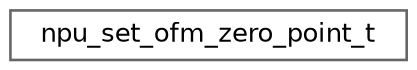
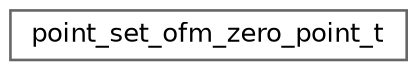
(209, 35) -> (209, 35)
